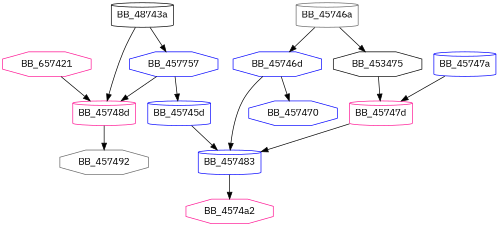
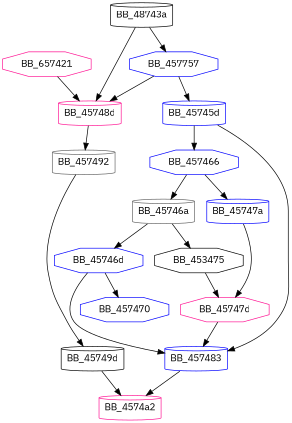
(381, 113) -> (225, 310)
(104, 162) -> (84, 162)
none -> (194, 162)
(230, 211) -> (130, 408)
none -> (93, 359)
